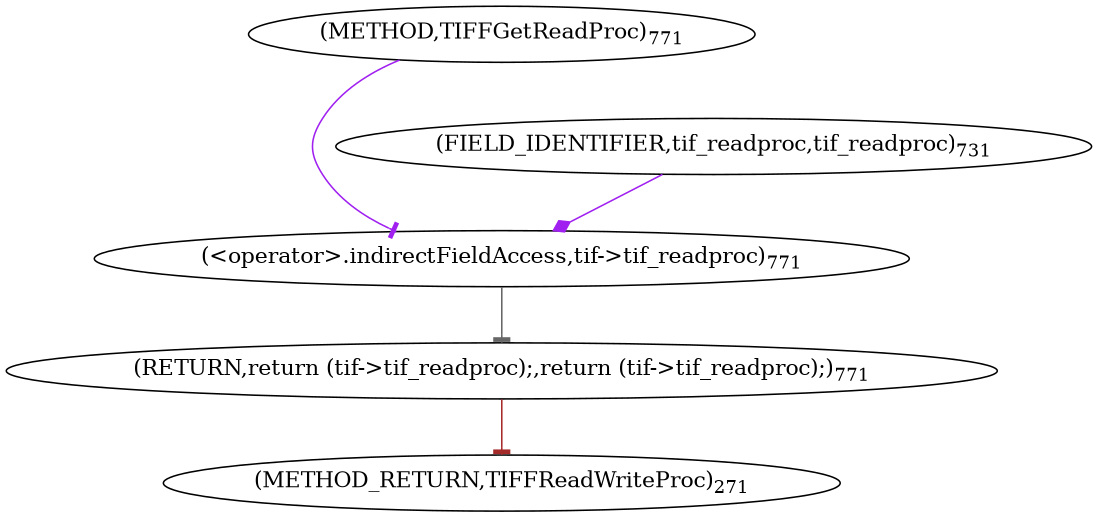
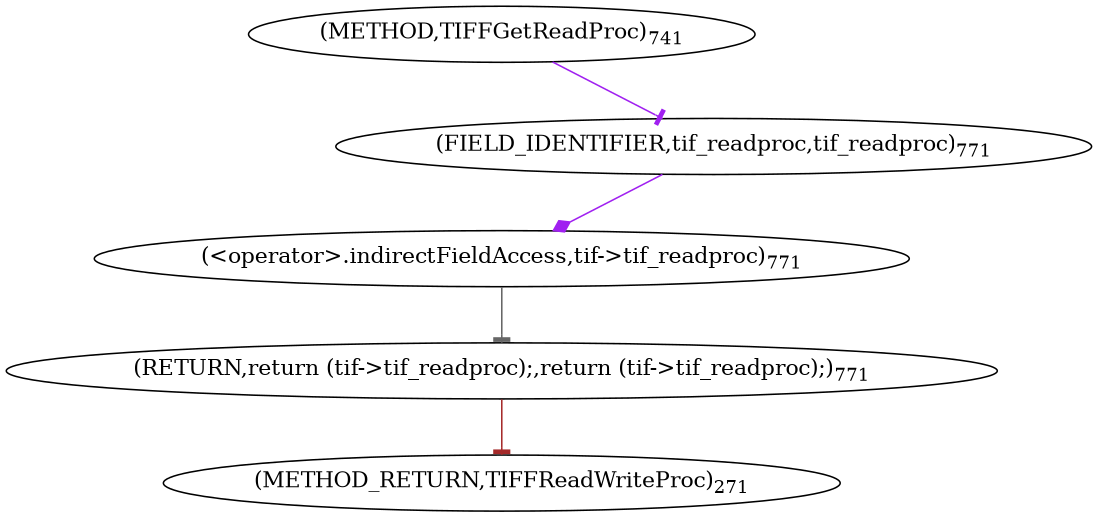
(666, 32) -> (666, 32)
(313, 141) -> (604, 88)
(974, 144) -> (974, 144)
